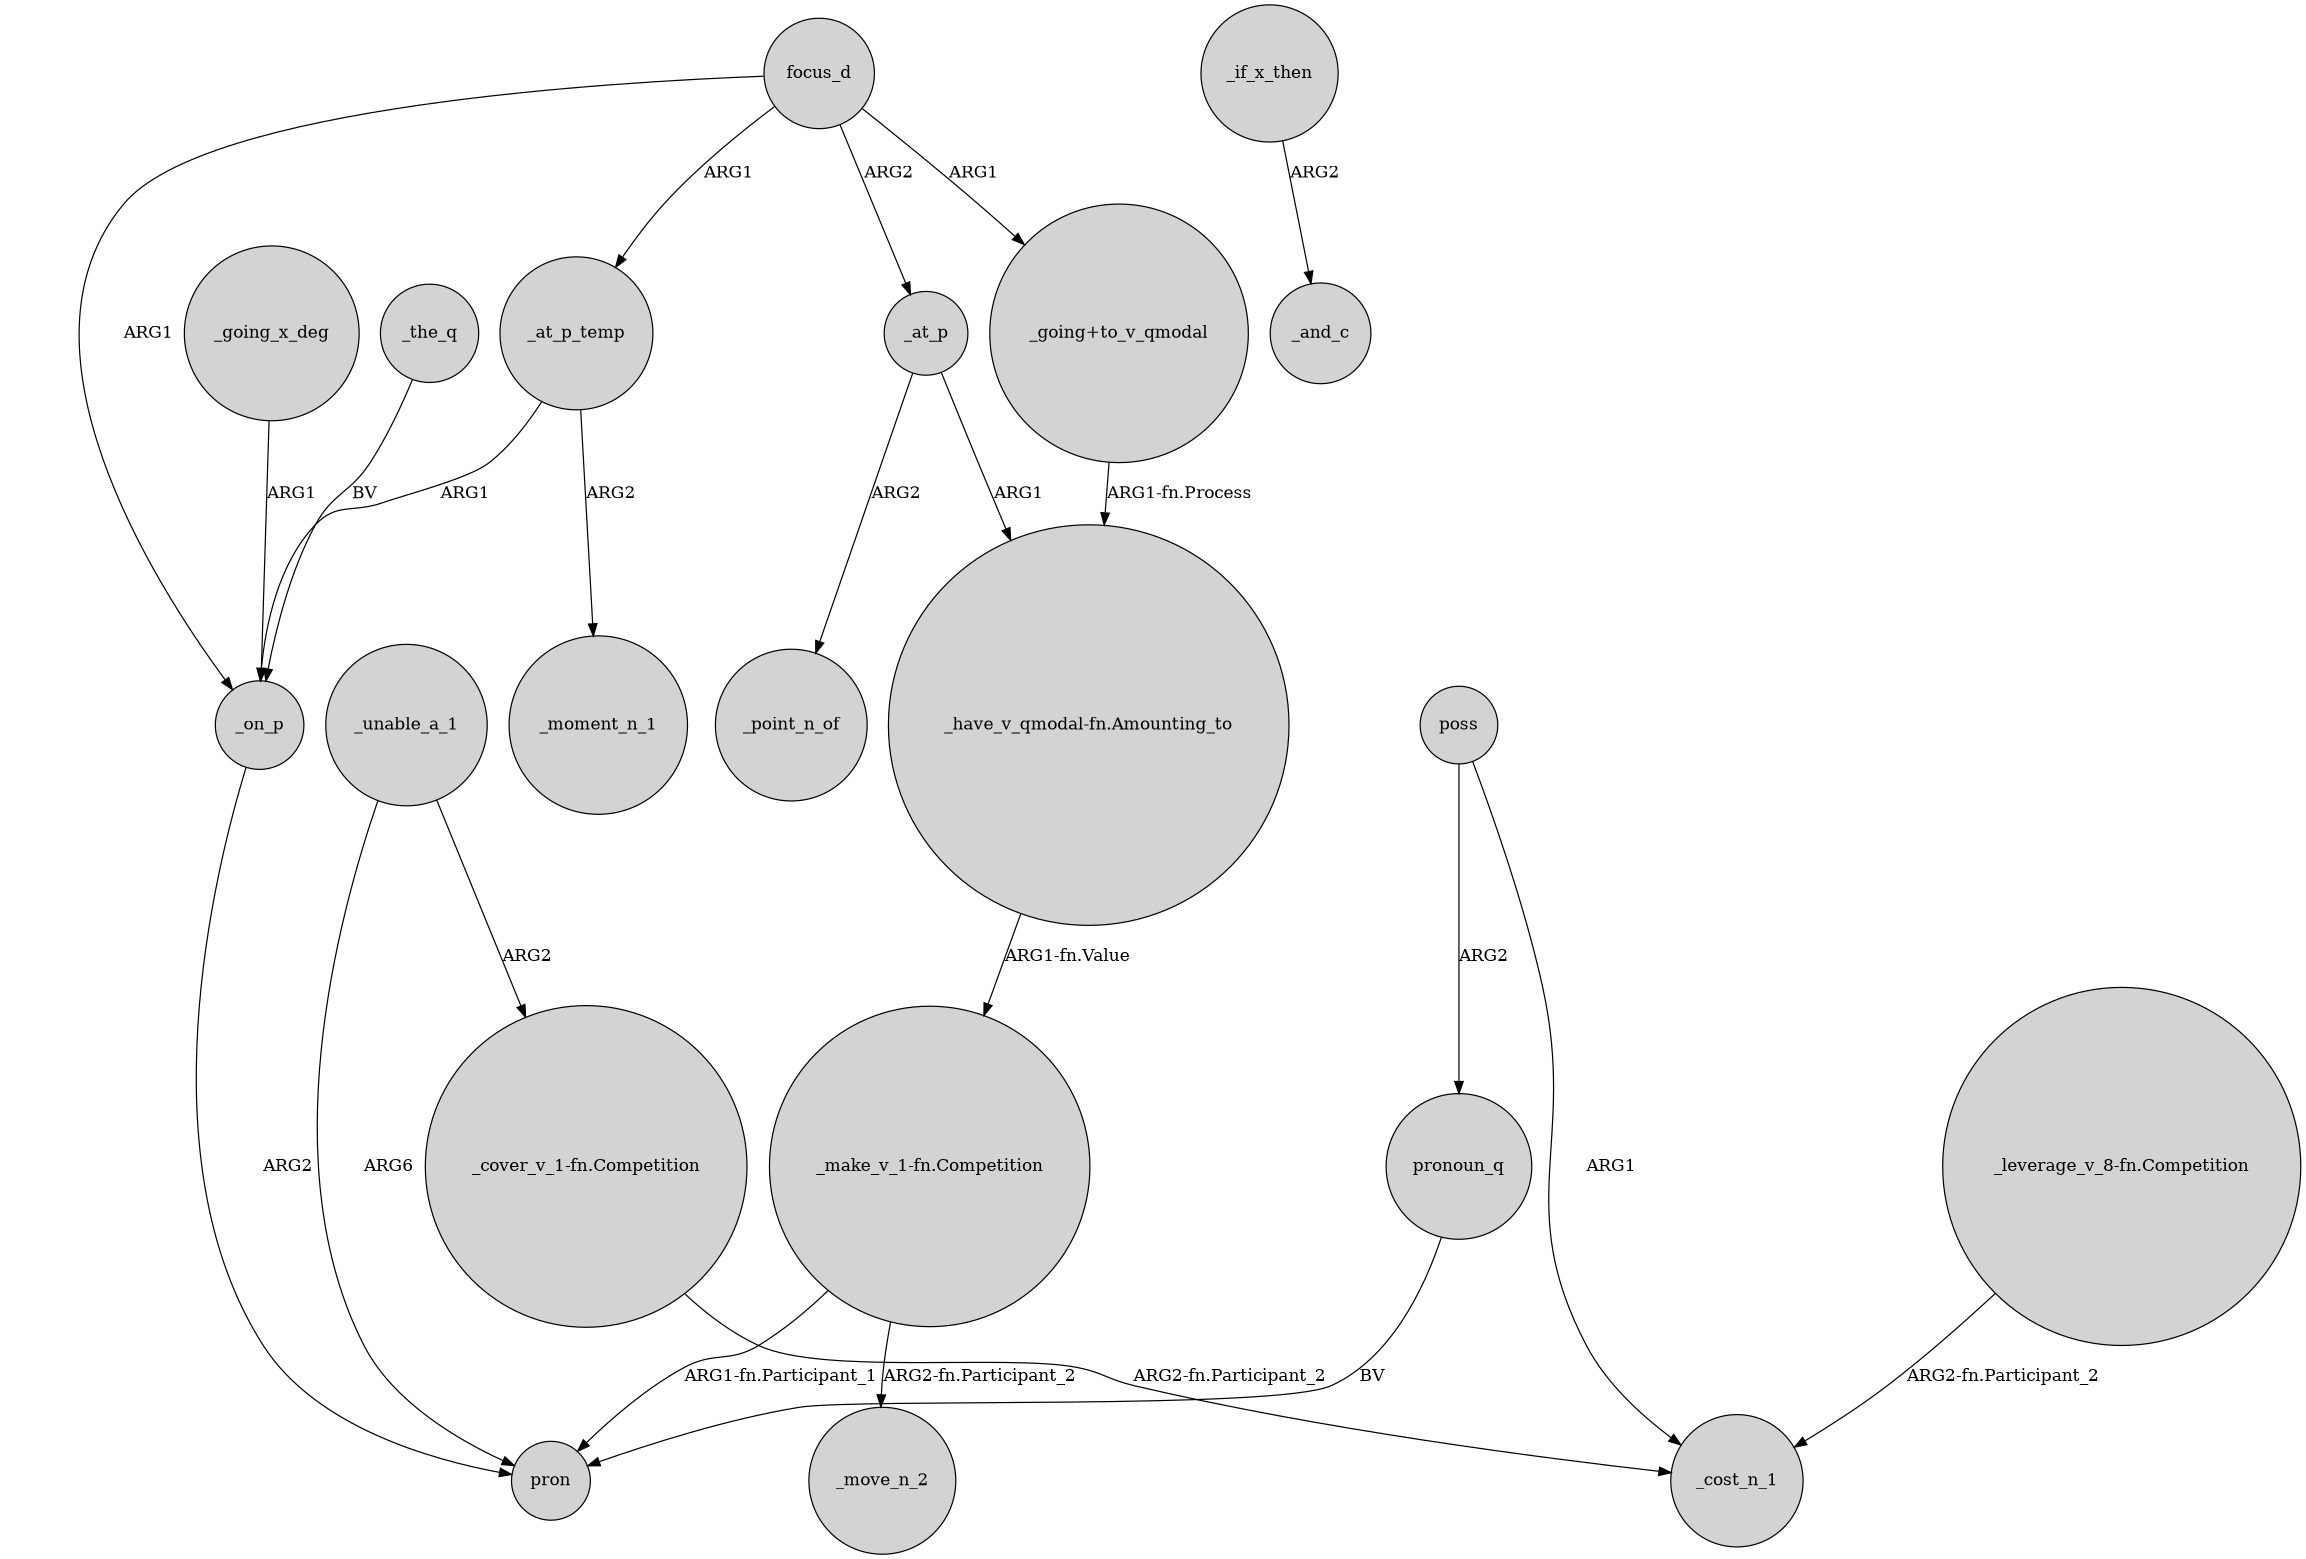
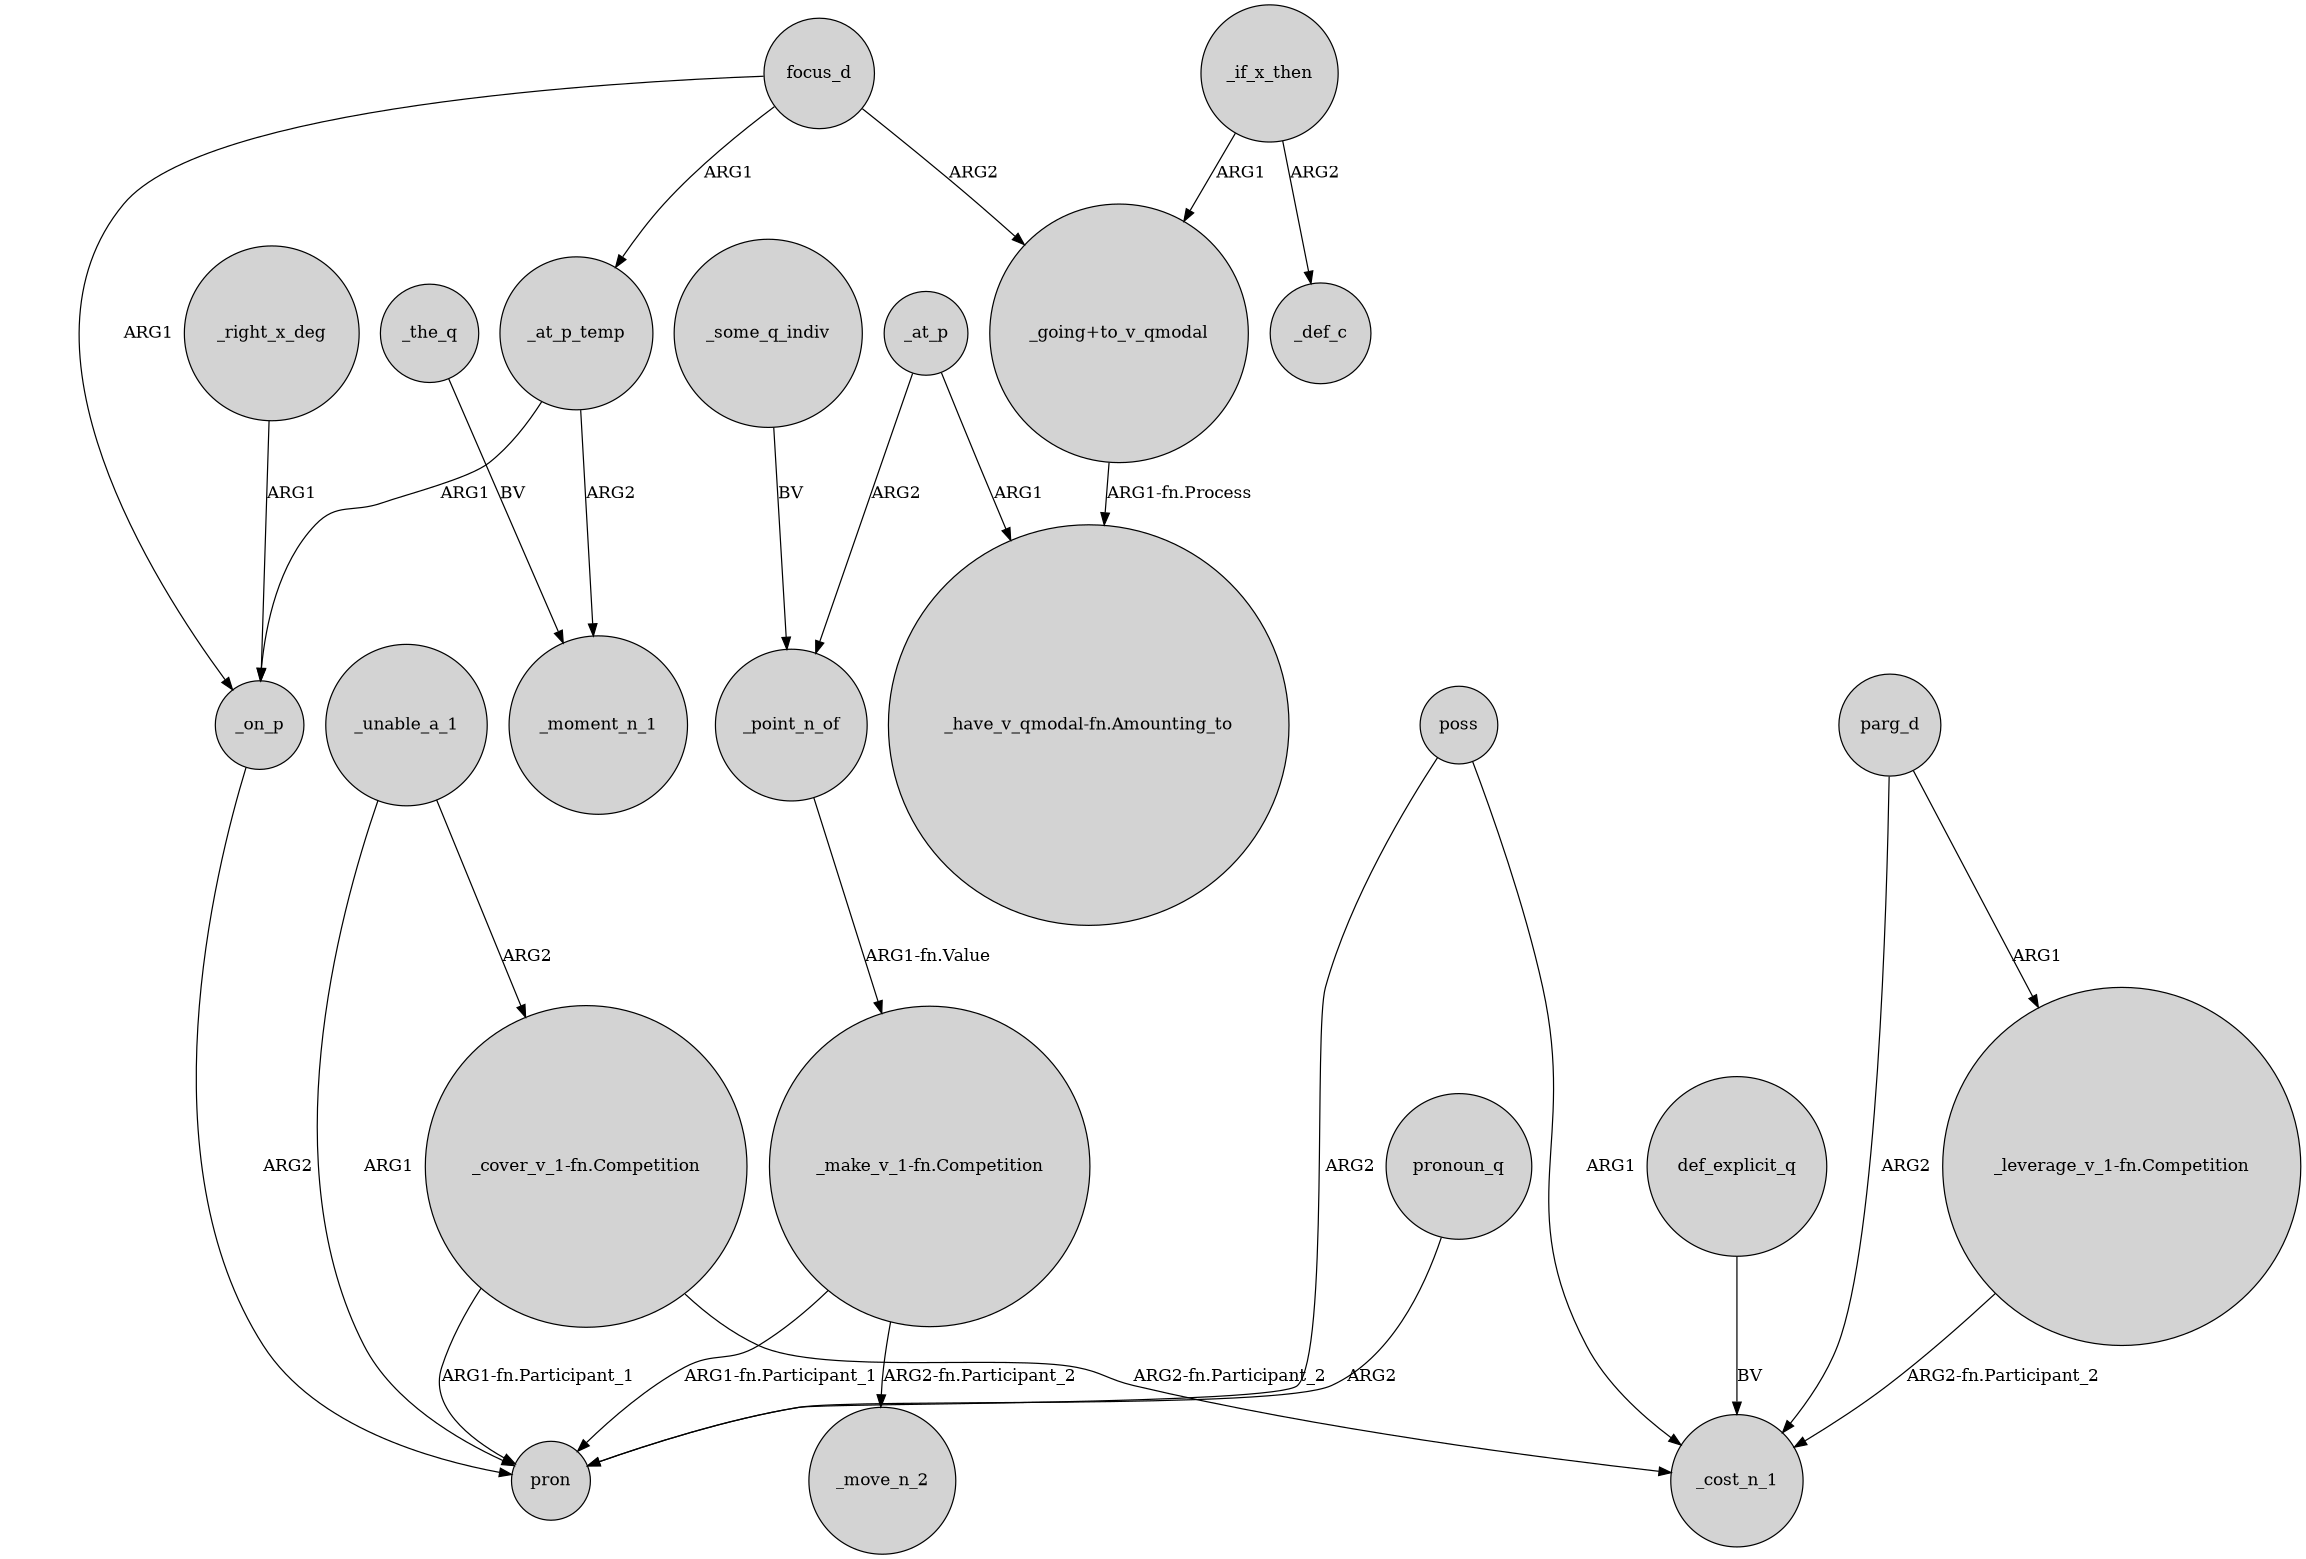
none -> (1213, 172)
(974, 173) -> (974, 173)
(873, 204) -> none
(272, 333) -> (272, 333)
none -> (768, 333)
(1321, 333) -> (1321, 333)
(332, 502) -> (503, 505)
none -> (1890, 725)
(1459, 923) -> (1301, 1377)
(1004, 959) -> (846, 900)
(389, 1166) -> (389, 1166)
none -> (1737, 1166)
(2122, 1166) -> (2122, 1166)
(1372, 1376) -> (1372, 1376)
none -> (439, 1382)
